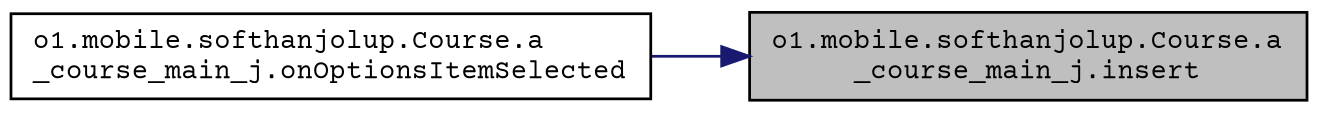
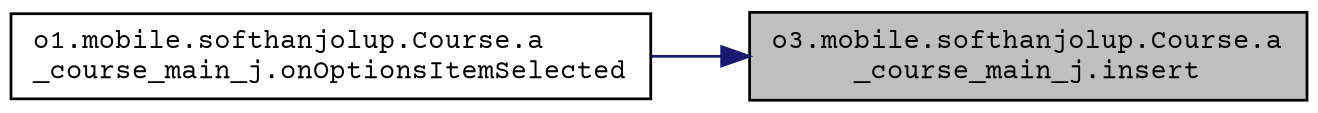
(1028, 56) -> (1028, 56)
